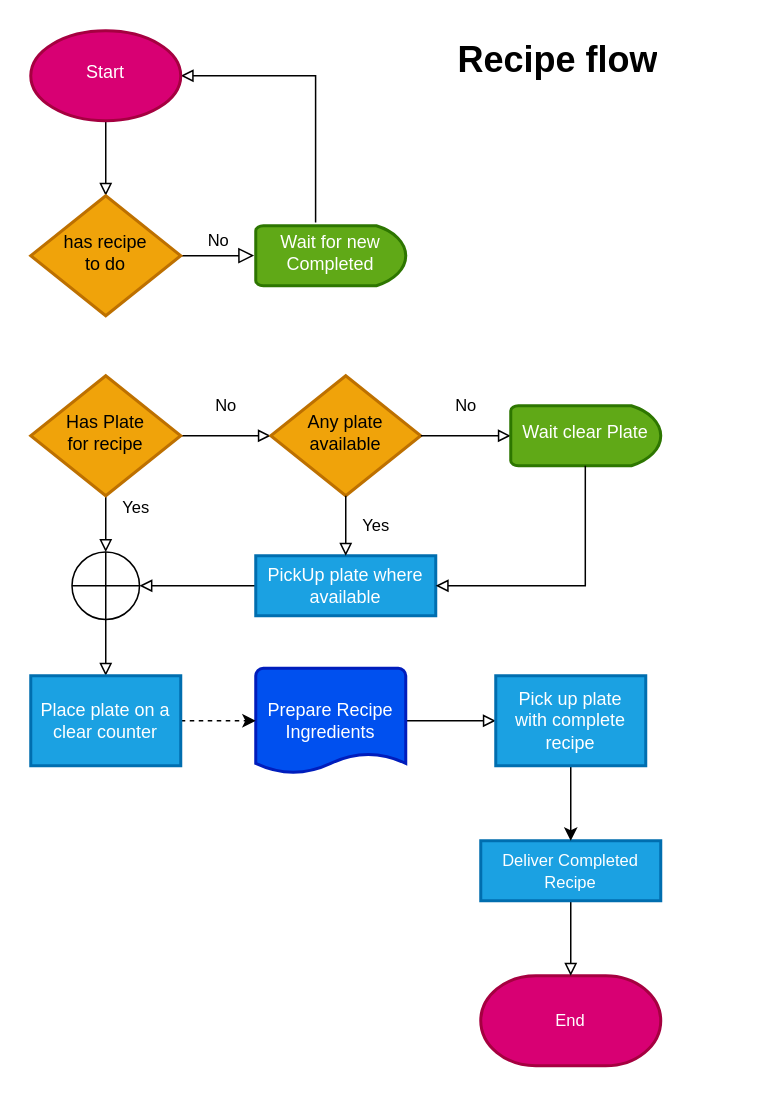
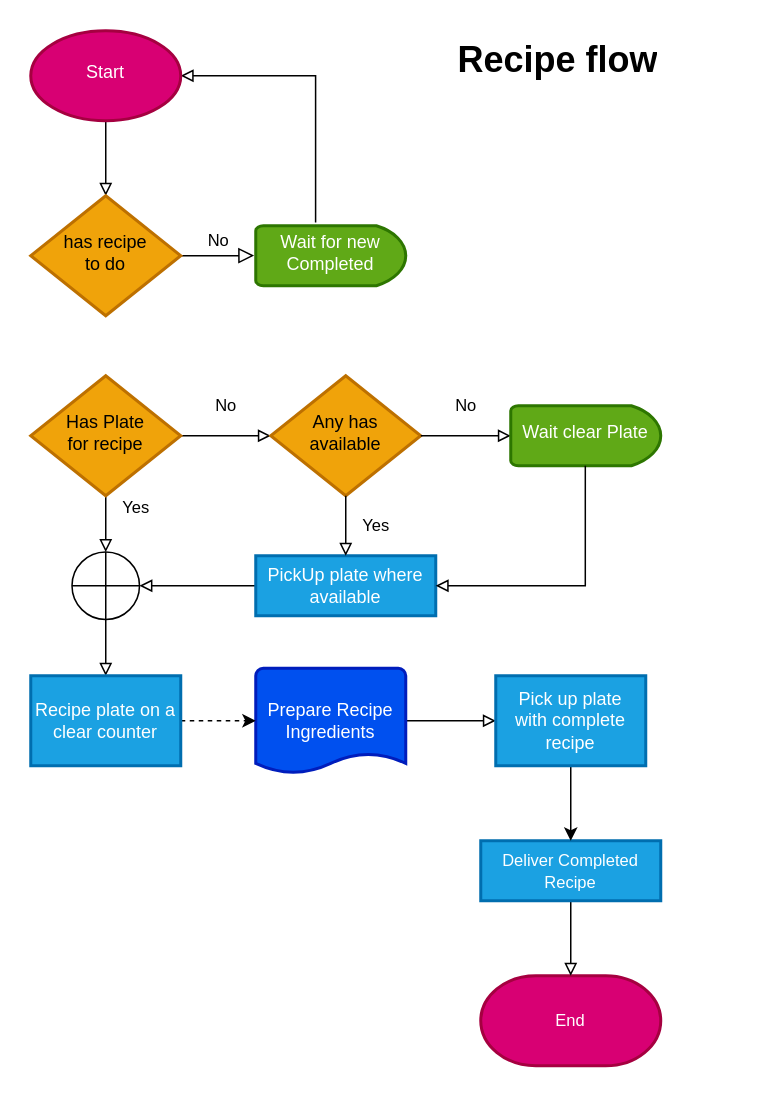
(346, 433) -> (346, 433)
(106, 721) -> (106, 721)
